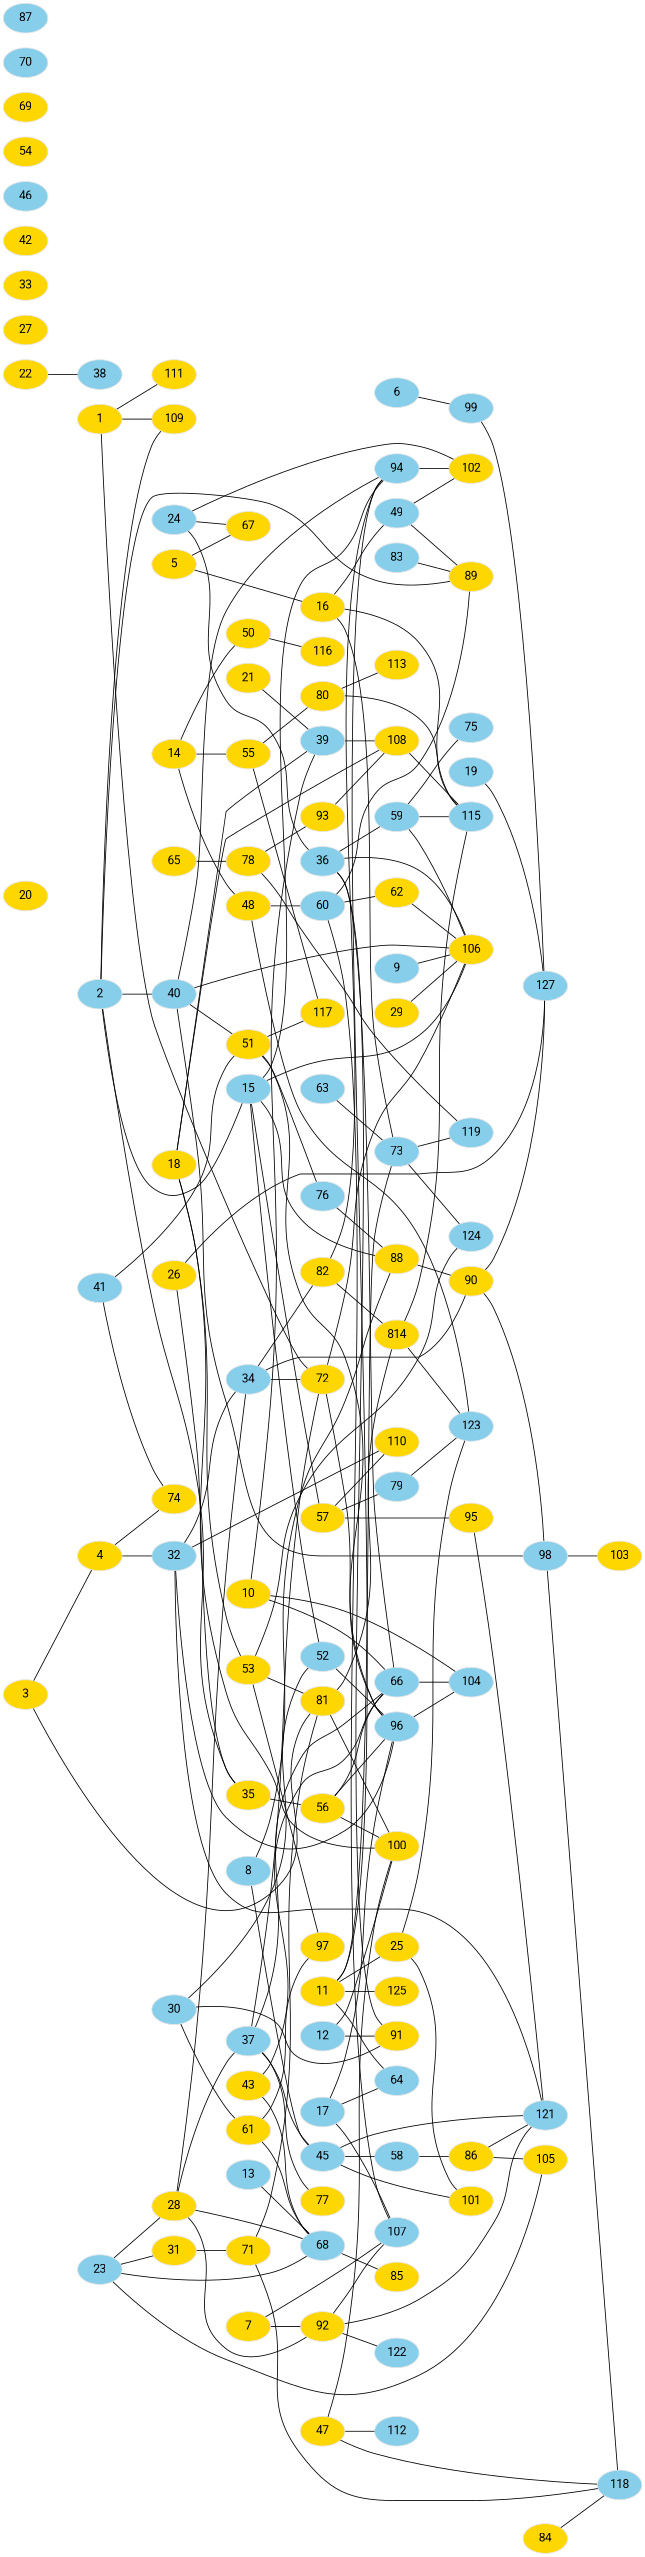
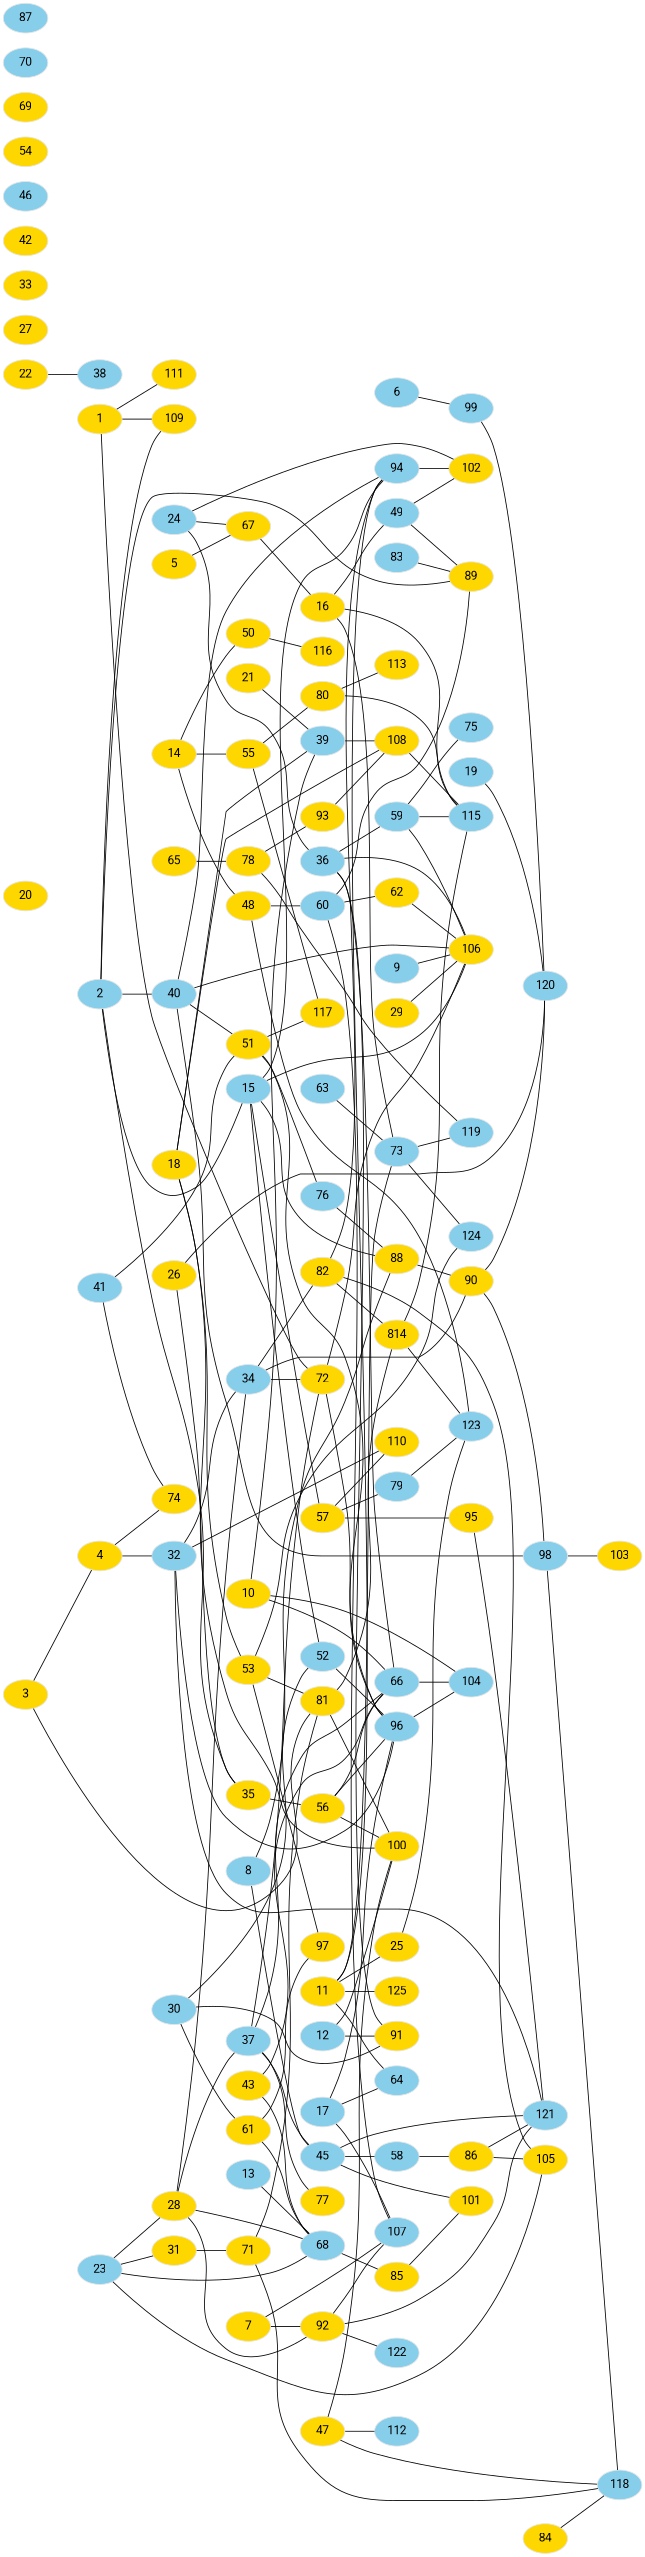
(251, 587) -> (285, 567)
(545, 986) -> (545, 986)
none -> (511, 1676)
(434, 2074) -> (434, 2239)
